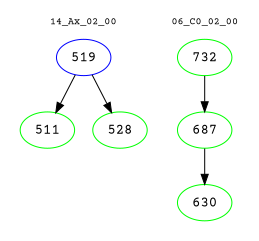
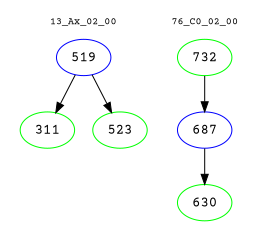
(84, 22) -> (84, 22)
(205, 22) -> (205, 22)
(47, 130) -> (47, 130)
(120, 130) -> (120, 130)
(205, 130) -> (205, 130)
